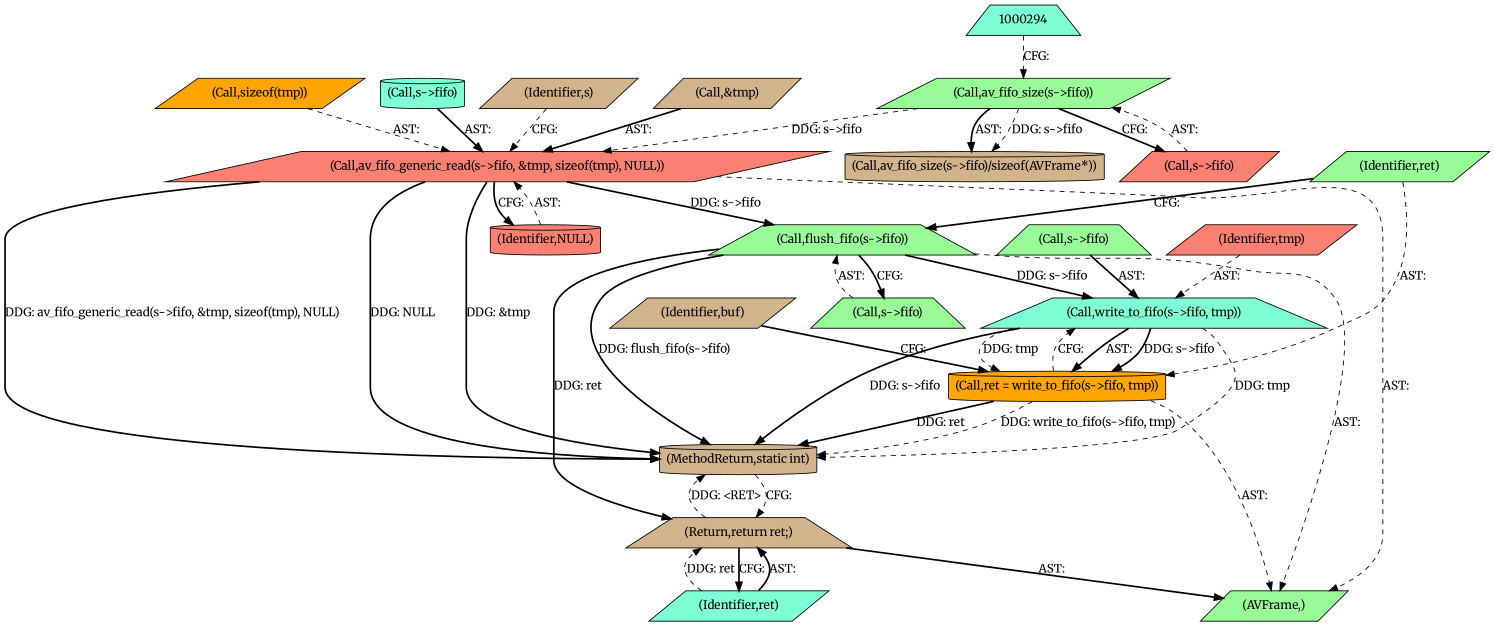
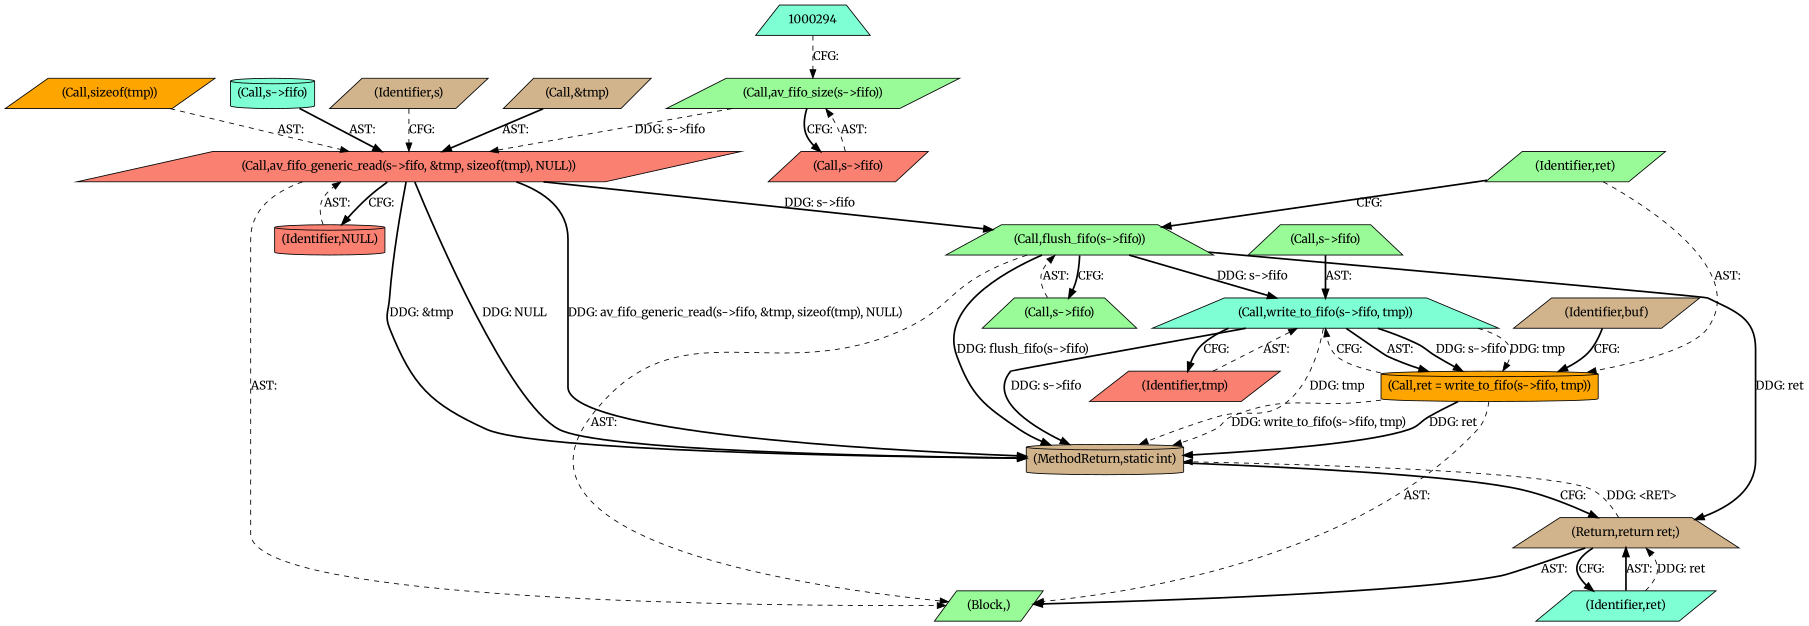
(975, 167) -> none
none -> (1206, 342)
(766, 492) -> (1389, 474)
(1274, 606) -> (989, 606)
